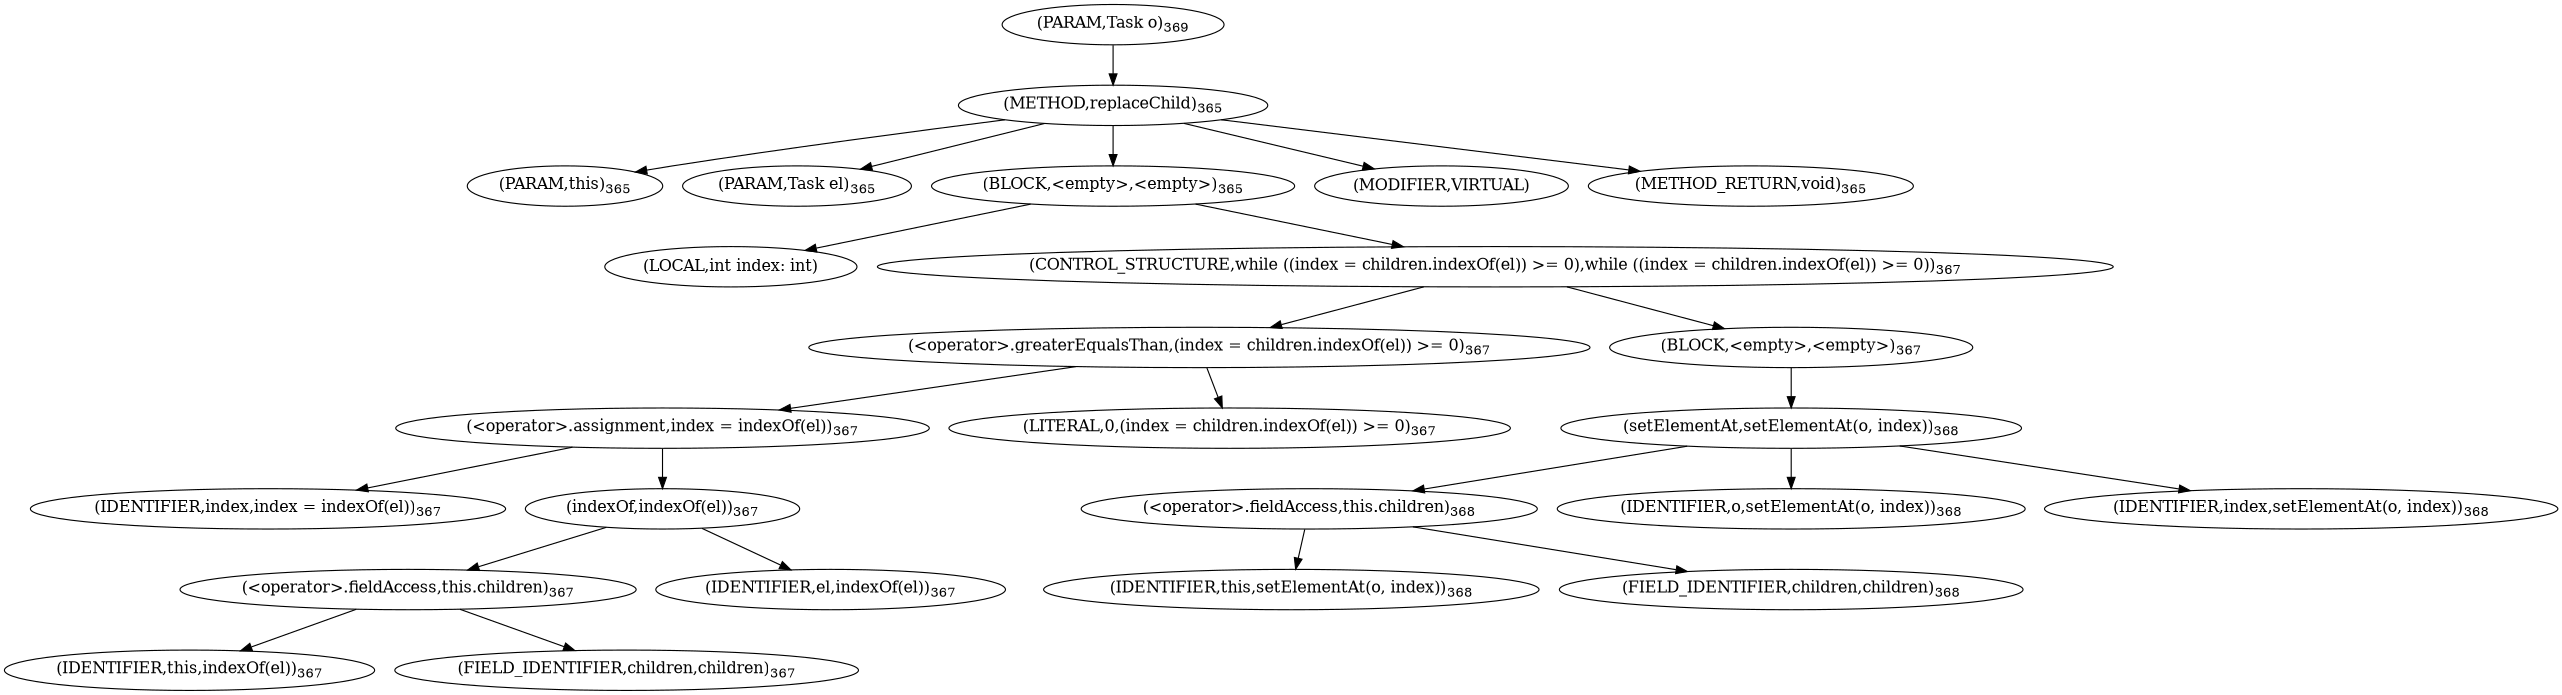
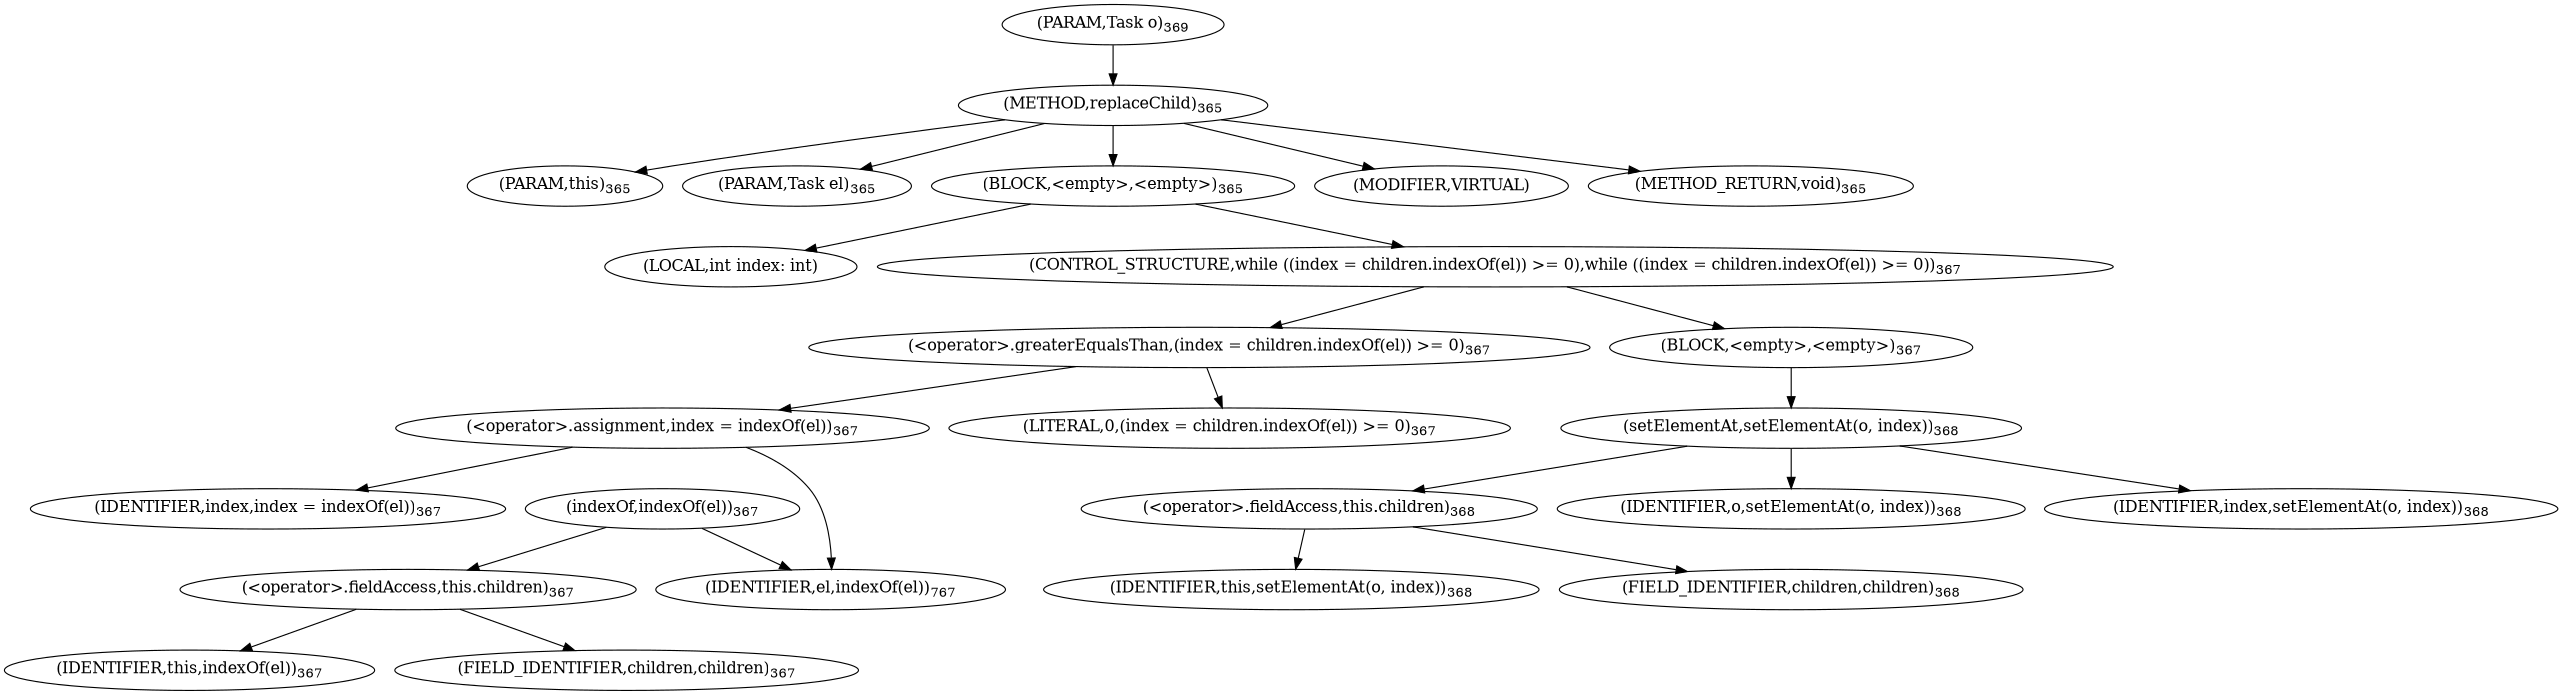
(663, 463) -> (808, 488)
(943, 588) -> (943, 588)
